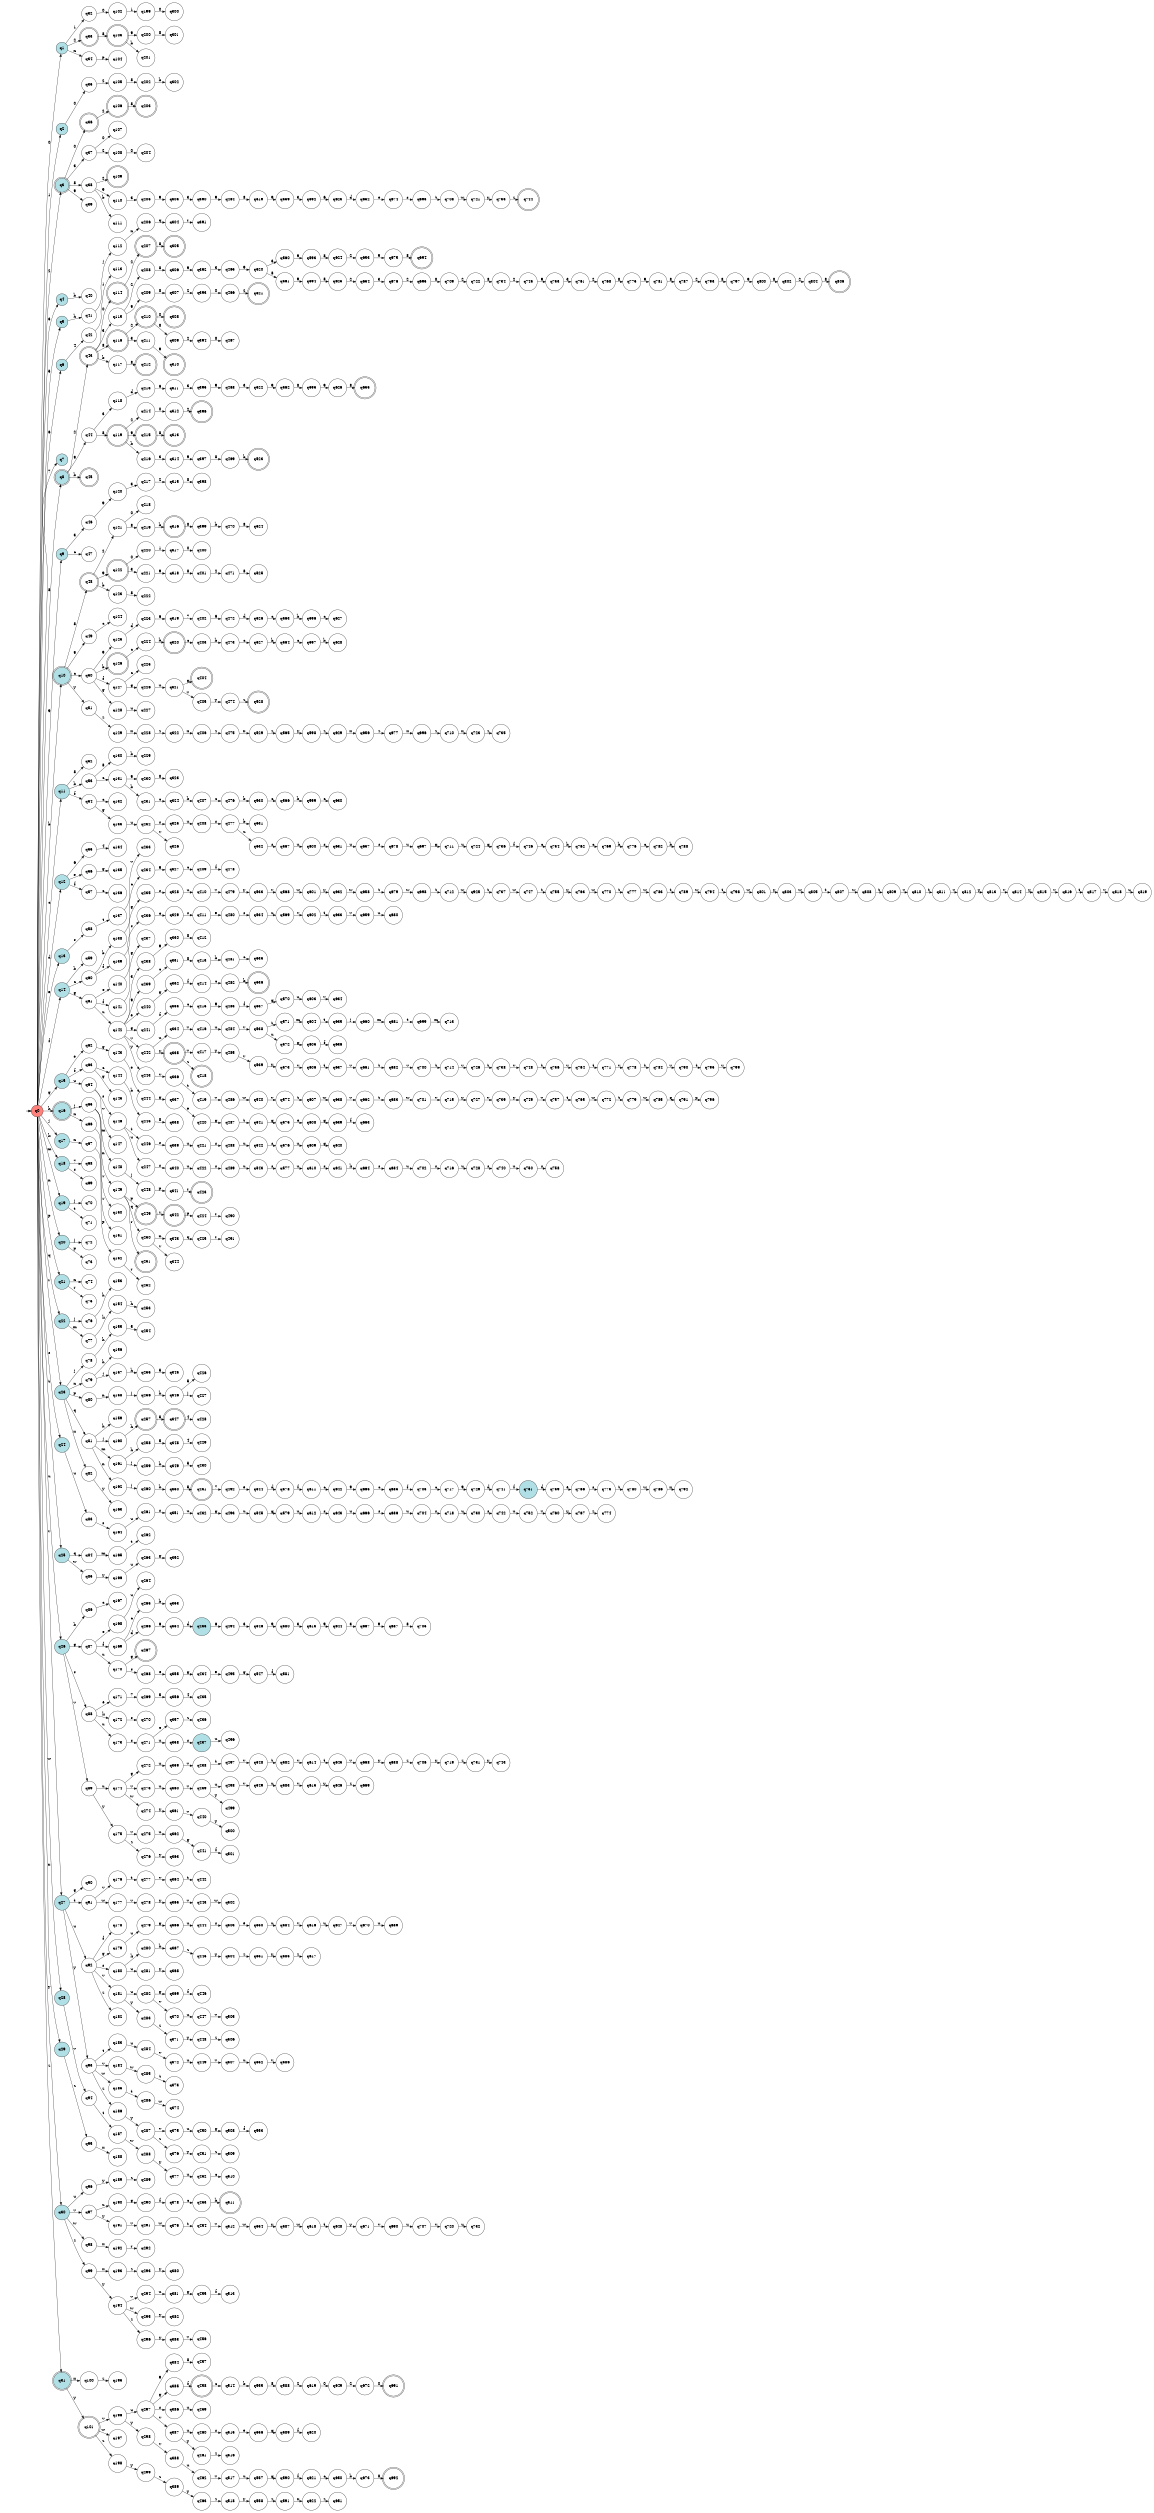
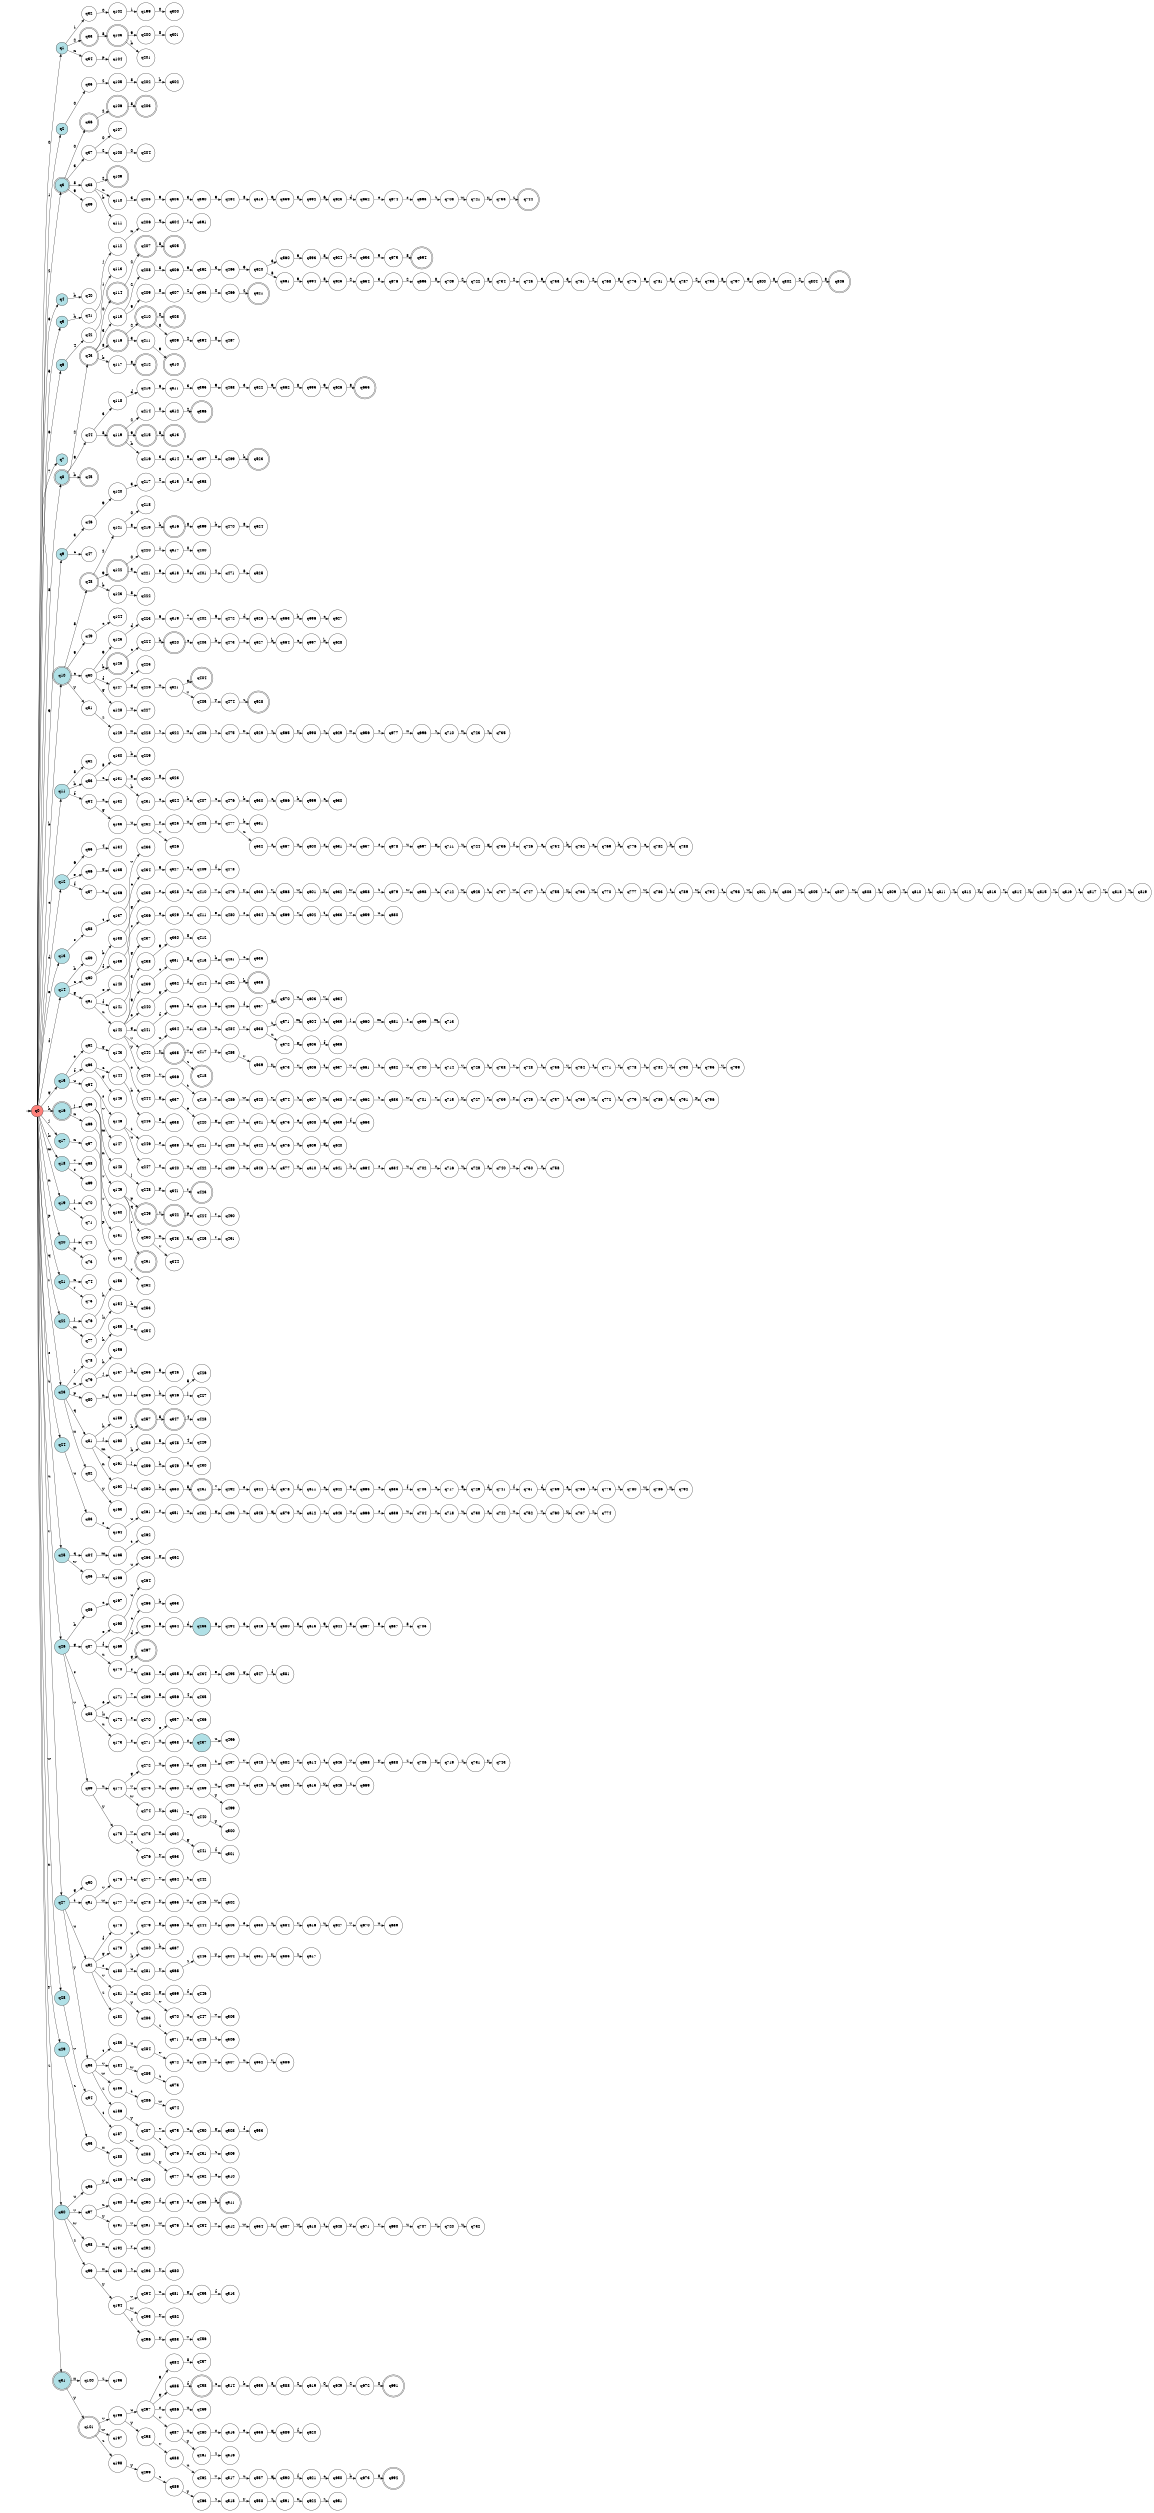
(103, 190) -> (103, 190)
(528, 1490) -> (528, 1490)
(187, 1952) -> (187, 1965)
